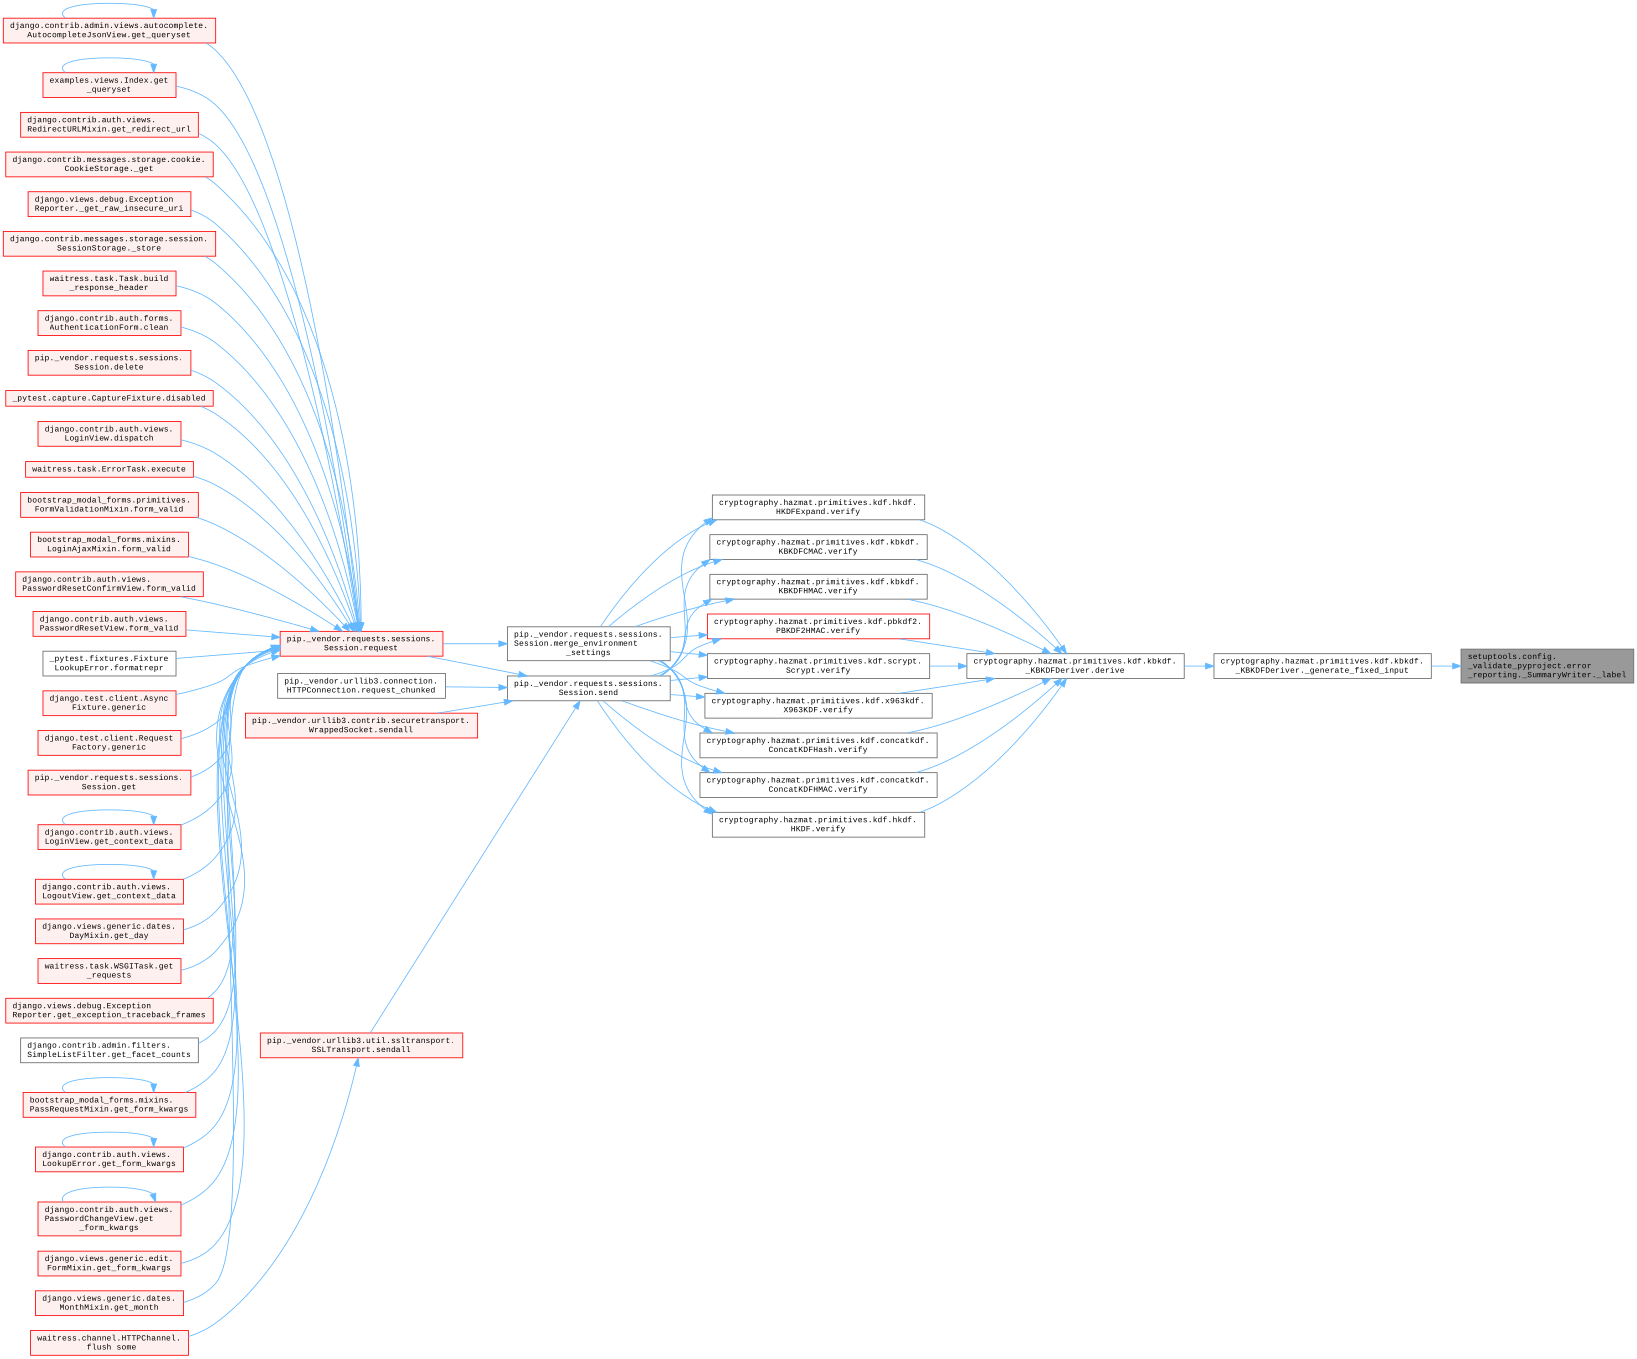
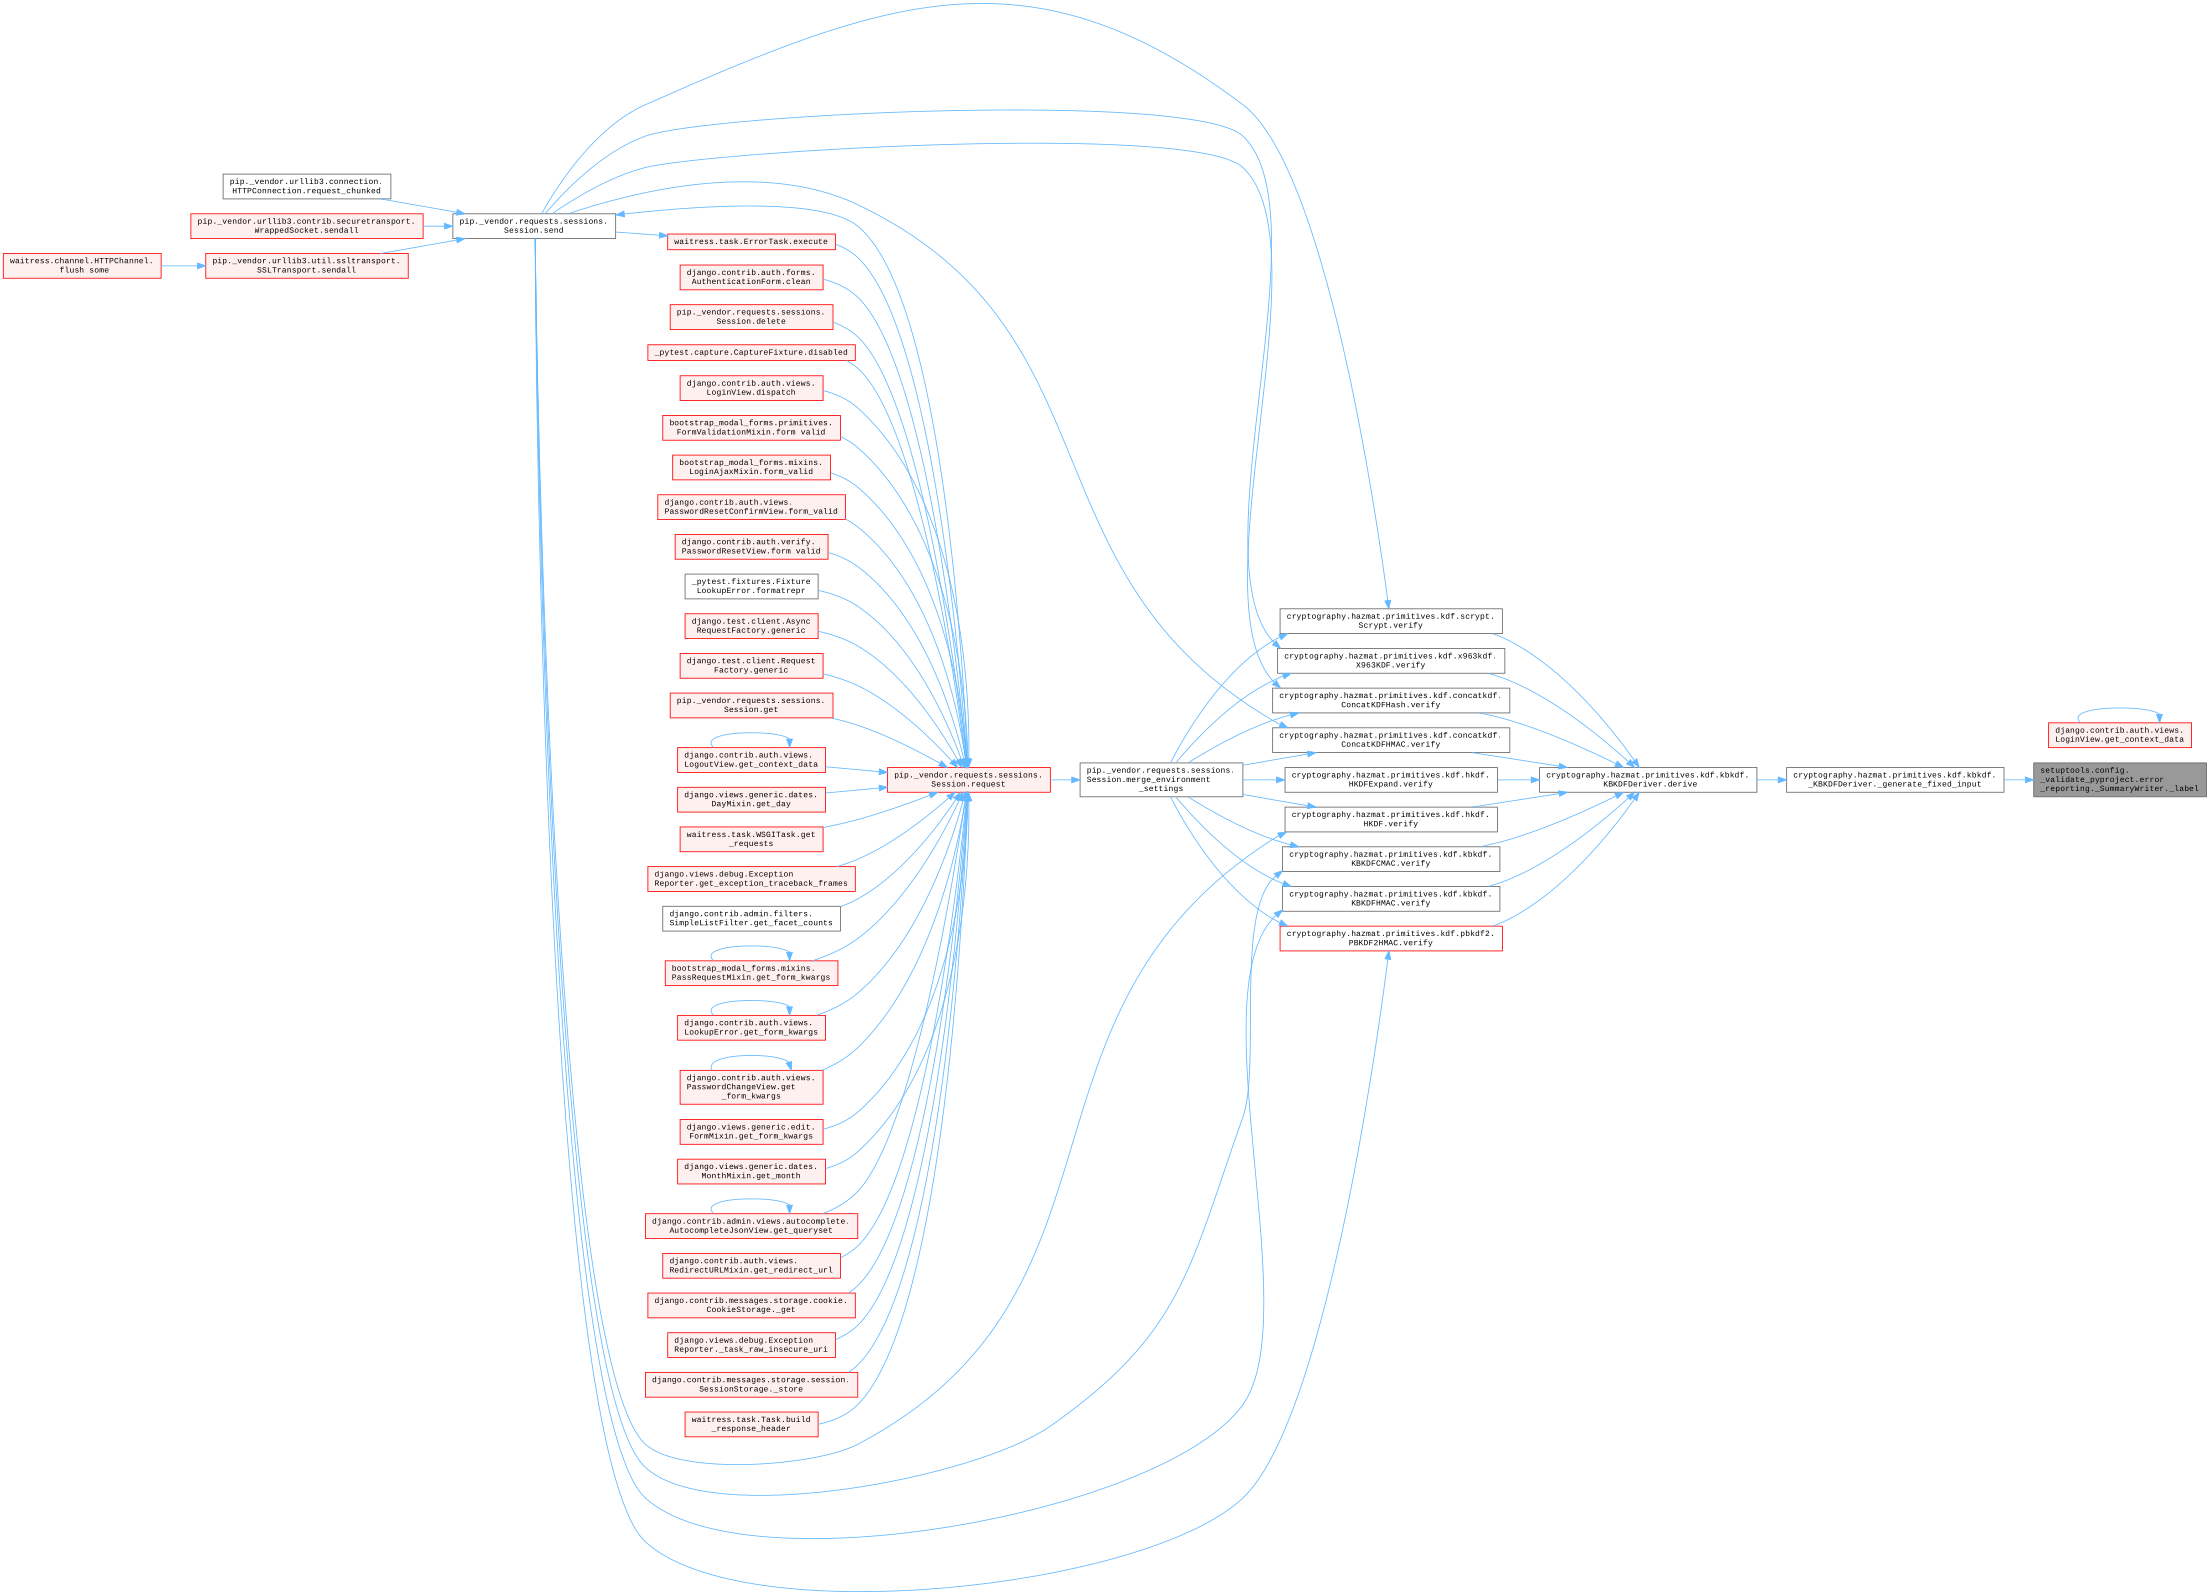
(109, 85) -> none
(109, 204) -> (752, 1345)
(682, 583) -> (638, 234)
(109, 624) -> (752, 547)
(109, 703) -> (752, 626)
(230, 739) -> none
